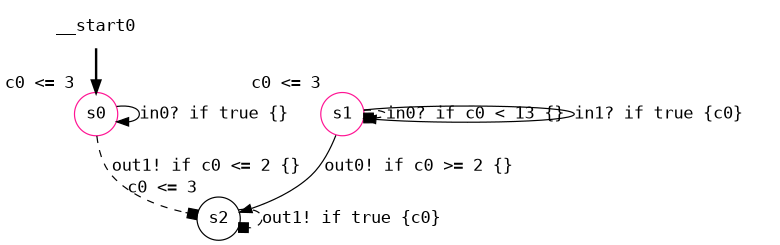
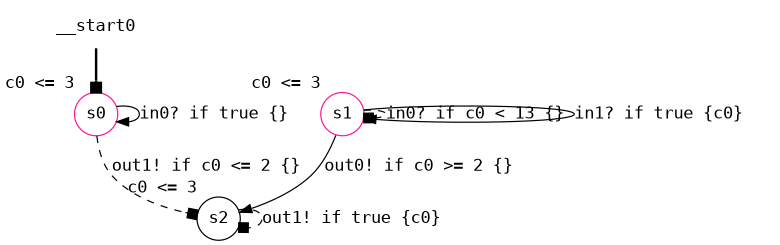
(96, 64) -> (96, 64)
